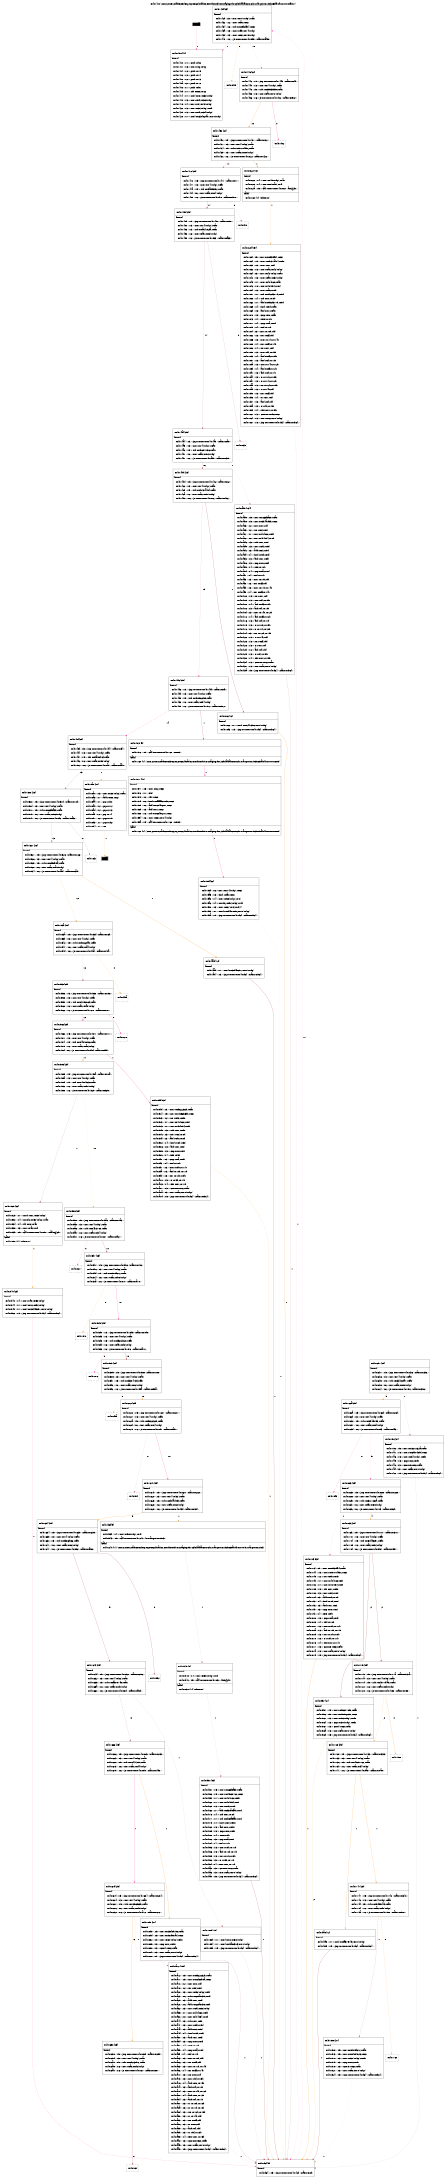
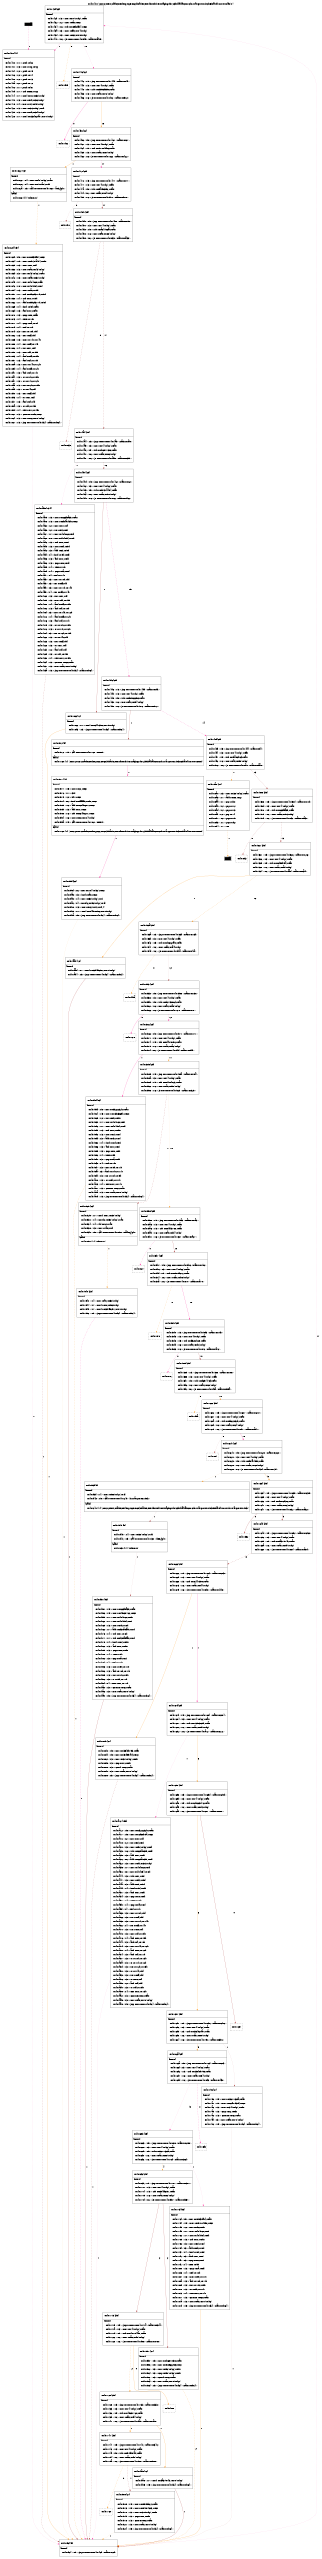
none -> (197, 1912)
(231, 1939) -> none
